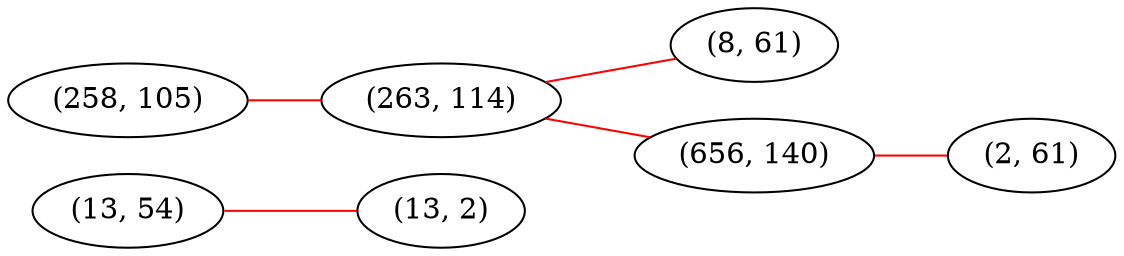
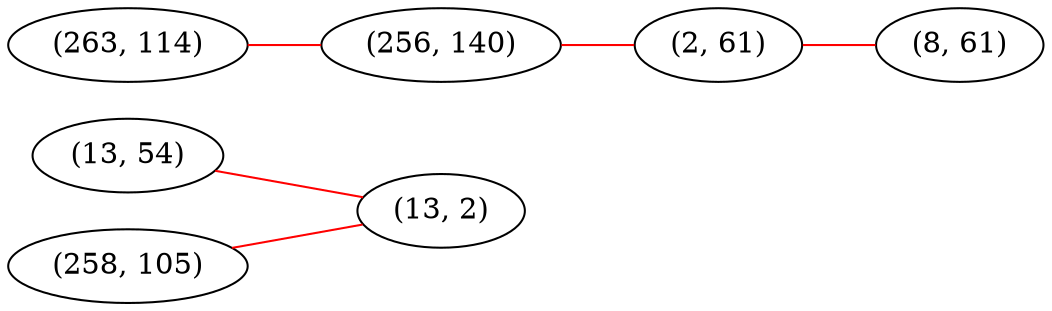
(611, 70) -> (839, 45)
(284, 100) -> (297, 236)
(754, 156) -> (441, 45)
